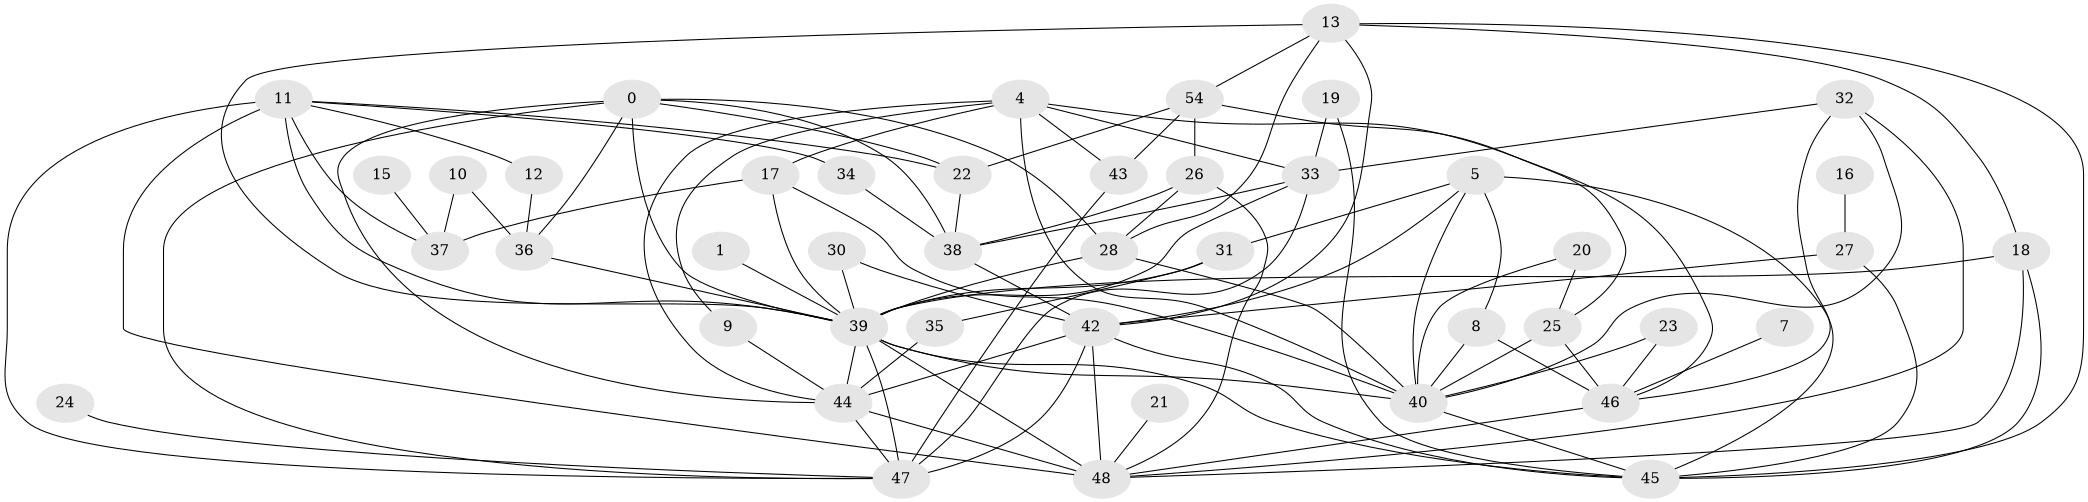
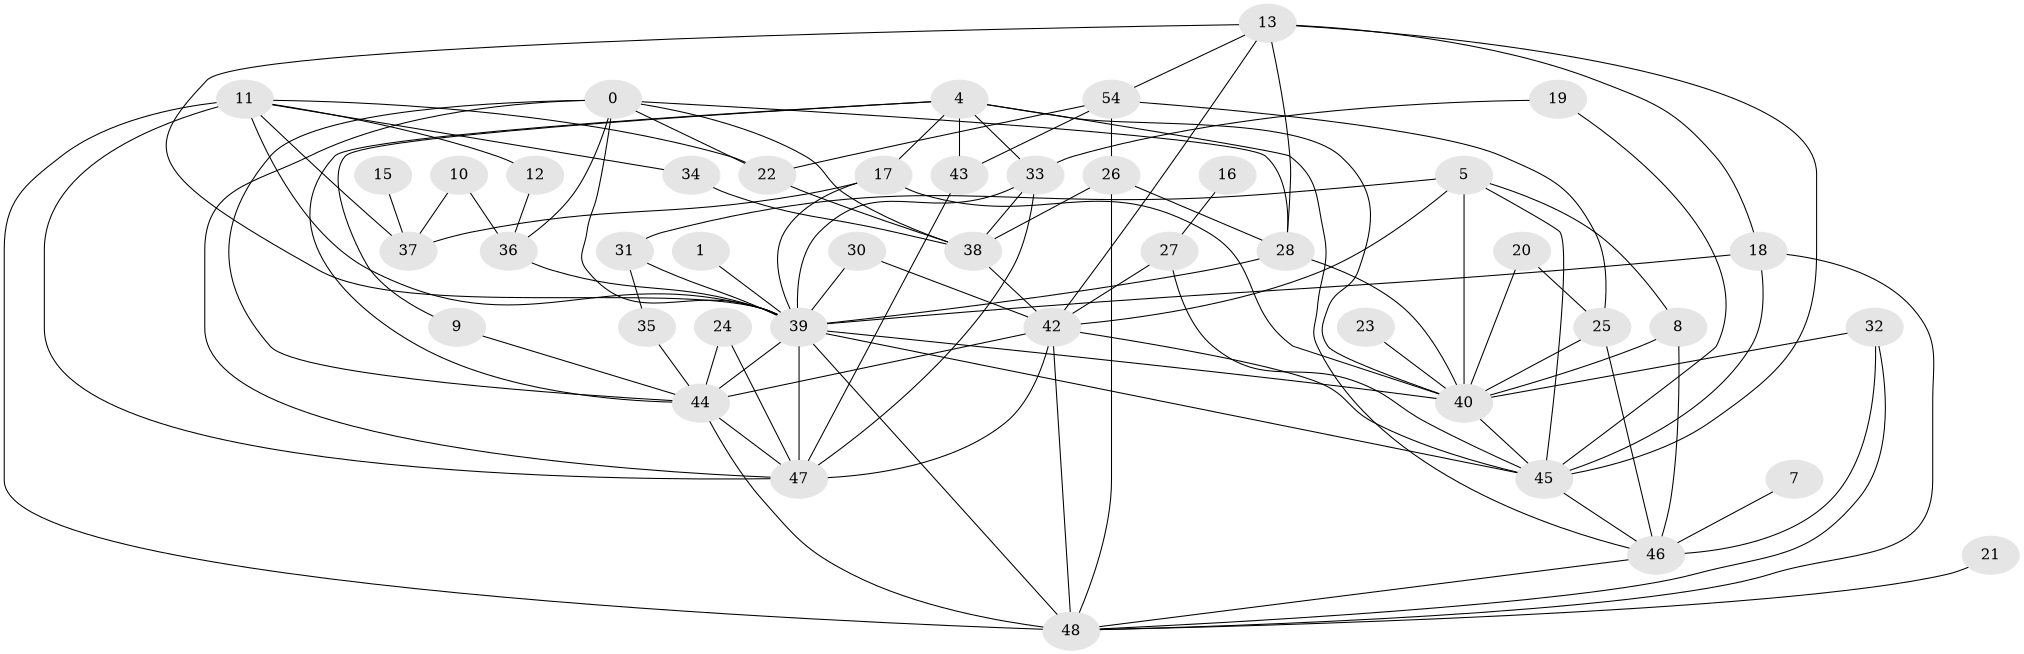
(1578, 137) -> none
none -> (712, 365)
(1640, 365) -> (1600, 517)
